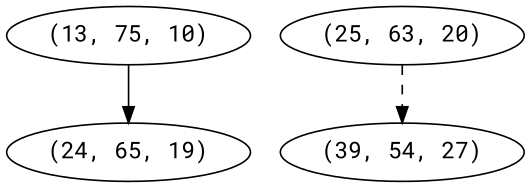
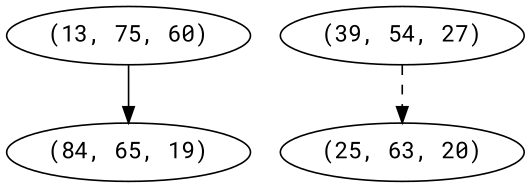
(129, 36) -> (129, 36)
(402, 86) -> (402, 86)
(129, 152) -> (129, 152)
